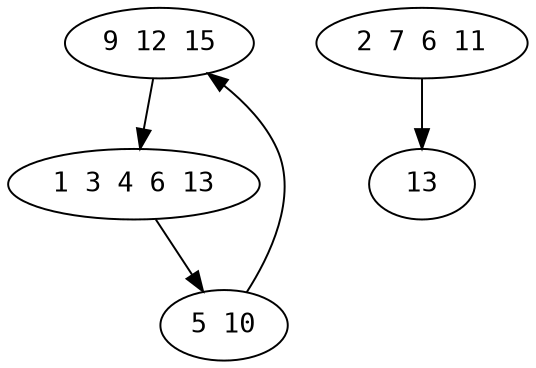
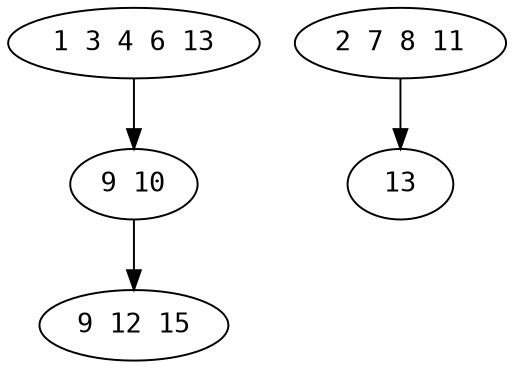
(422, 43) -> (400, 43)
(148, 104) -> none
(224, 325) -> (134, 184)
